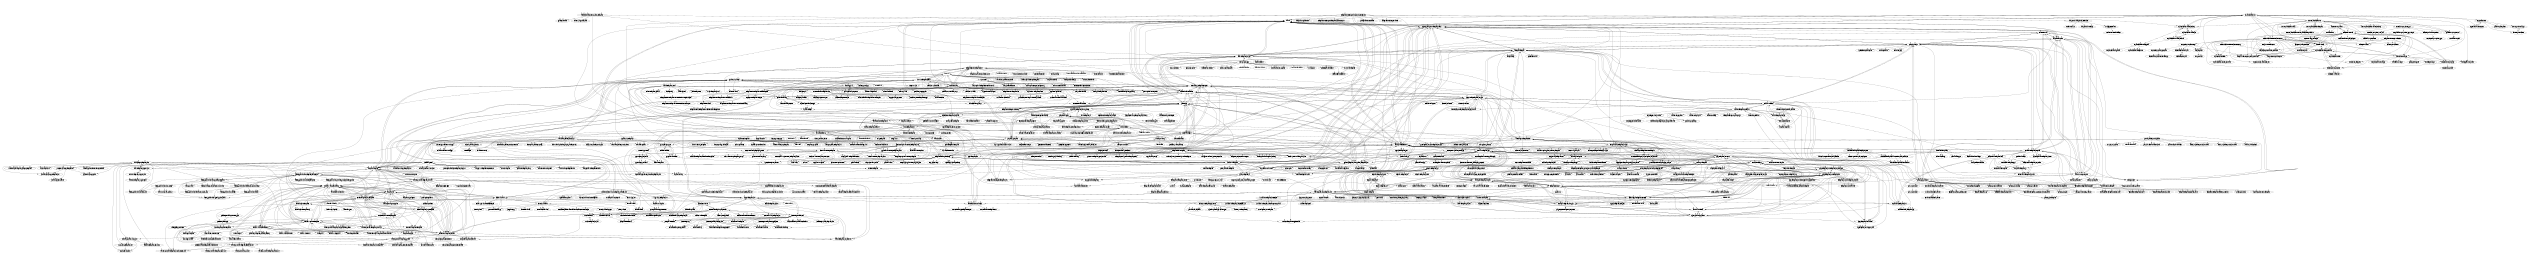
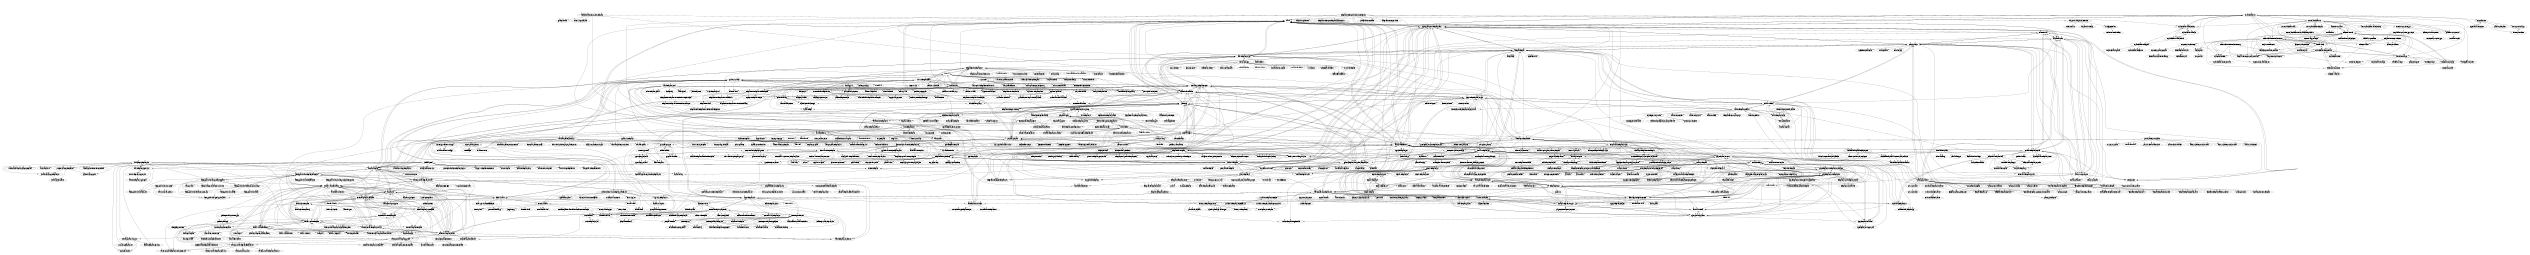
(2375, 33) -> none
(1677, 115) -> (1677, 115)
(1691, 121) -> (1691, 121)
(427, 168) -> (427, 168)
